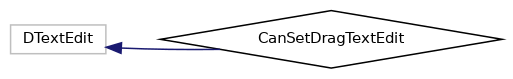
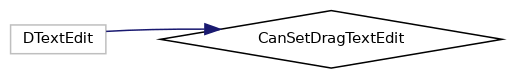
(171, 49) -> (155, 30)
